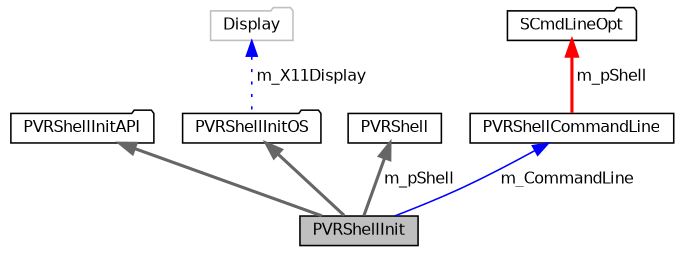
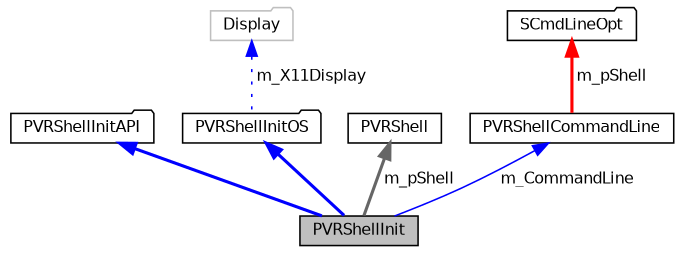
(228, 182) -> (228, 182)
(311, 185) -> (311, 185)
